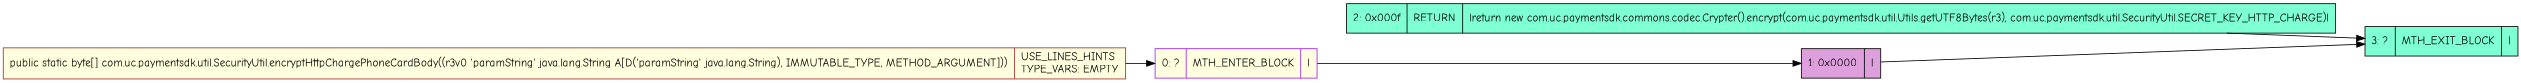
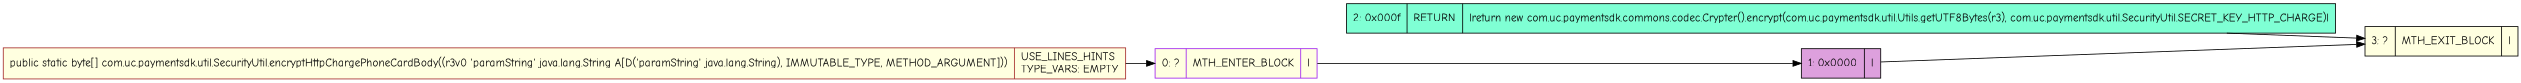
(2441, 41) -> (2441, 41)
